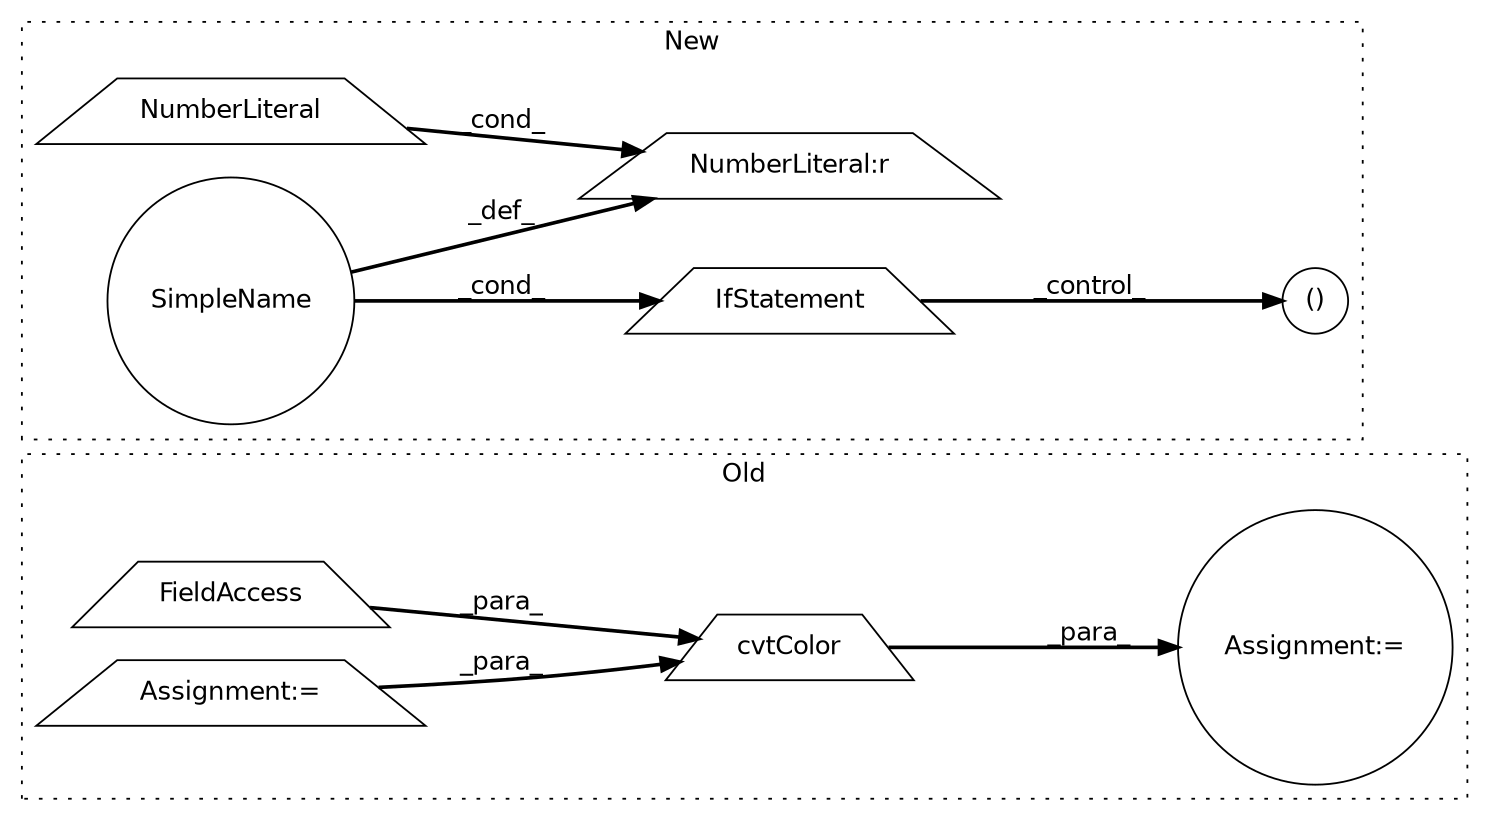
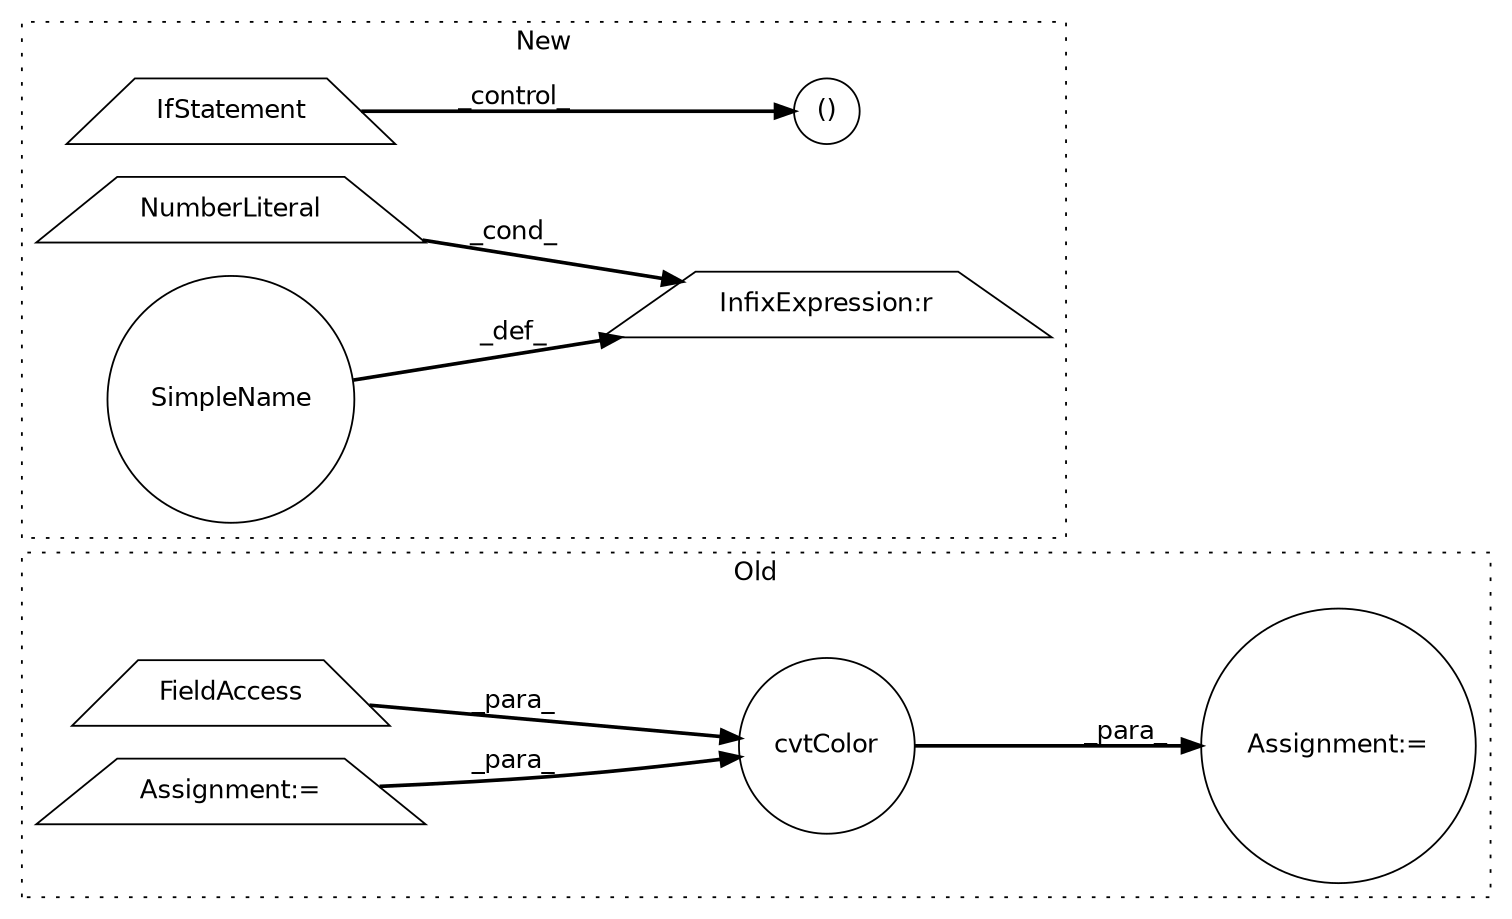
(790, 166) -> (827, 305)
(497, 301) -> none
(790, 647) -> (827, 746)
